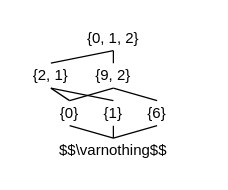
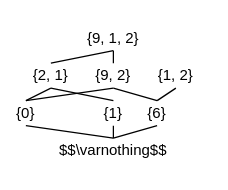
(113, 38) -> (113, 38)
none -> (176, 76)
none -> (166, 94)
(69, 113) -> (26, 113)
